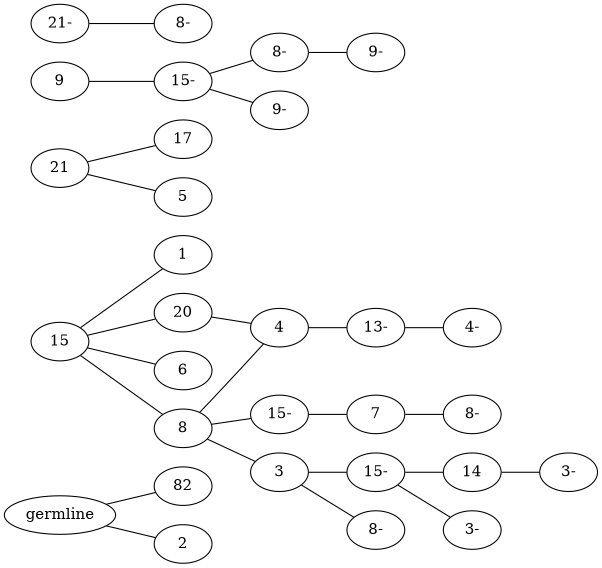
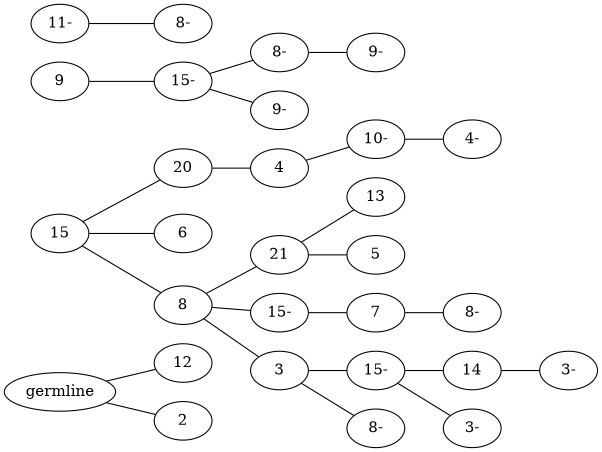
(60, 24) -> (60, 24)
(183, 139) -> (376, 197)
(183, 255) -> none
(376, 328) -> (376, 139)
(232, 378) -> (231, 280)
(183, 486) -> (183, 363)
